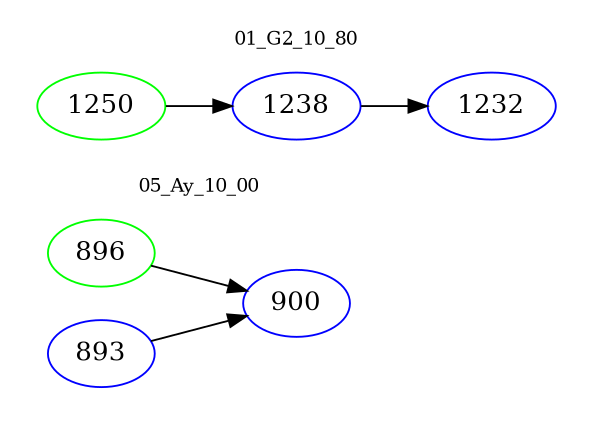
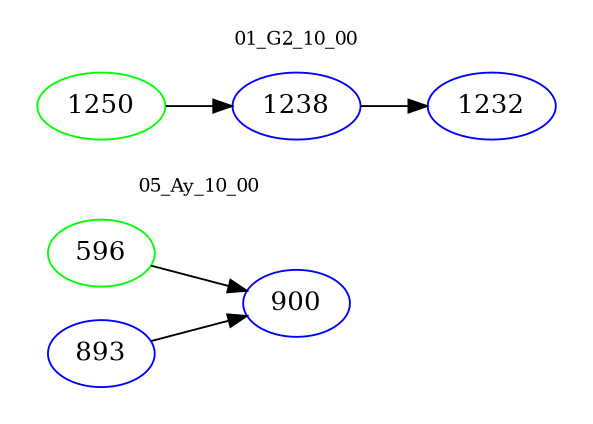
(297, 40) -> (297, 40)
(101, 253) -> (101, 253)
